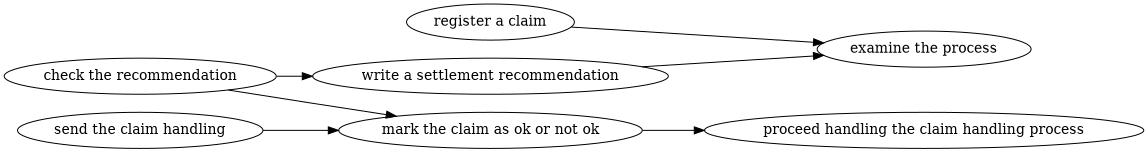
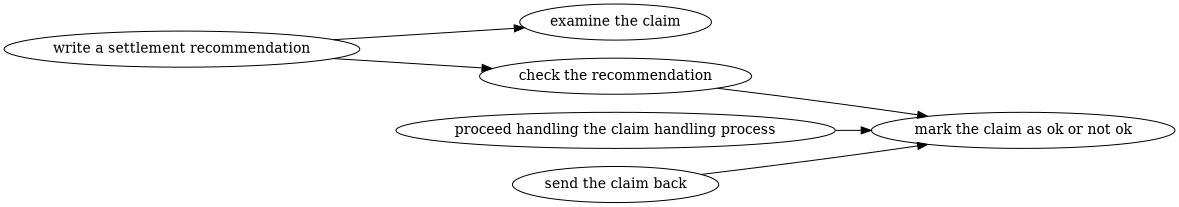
(490, 22) -> none
(924, 49) -> (616, 22)
(290, 76) -> (408, 63)
(140, 130) -> (616, 185)
(668, 130) -> (848, 130)
